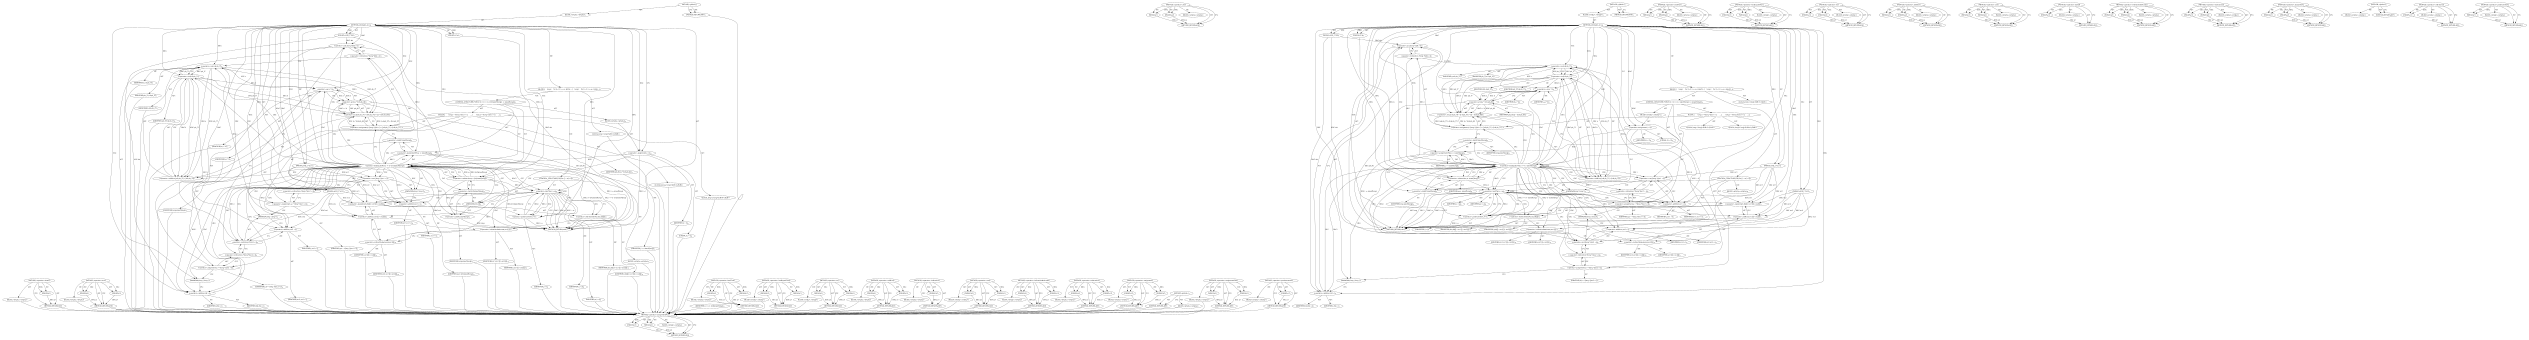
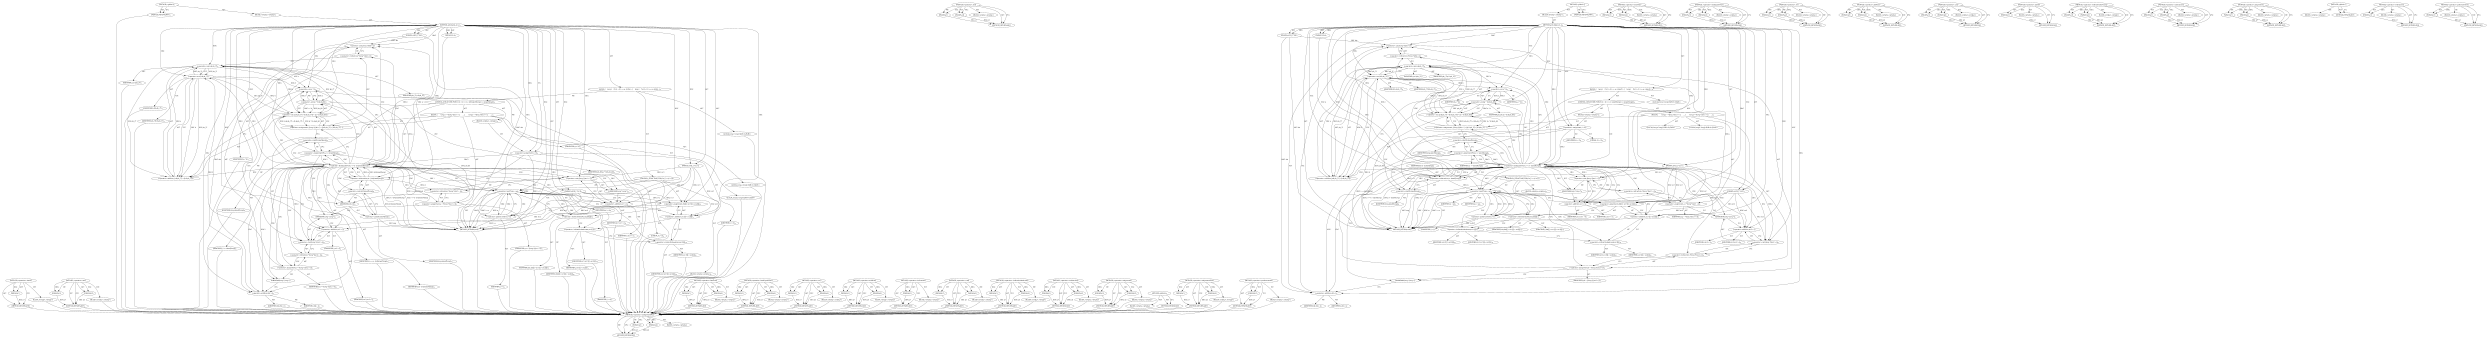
(1460, 184) -> (1432, 172)
none -> (337, 214)
